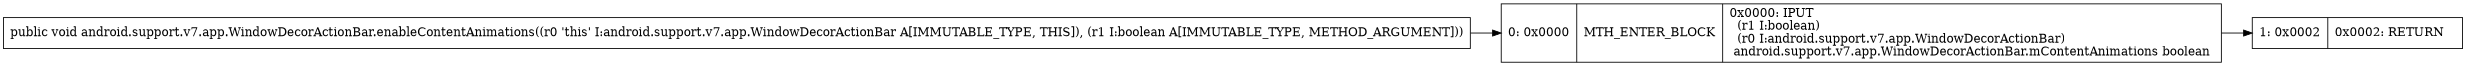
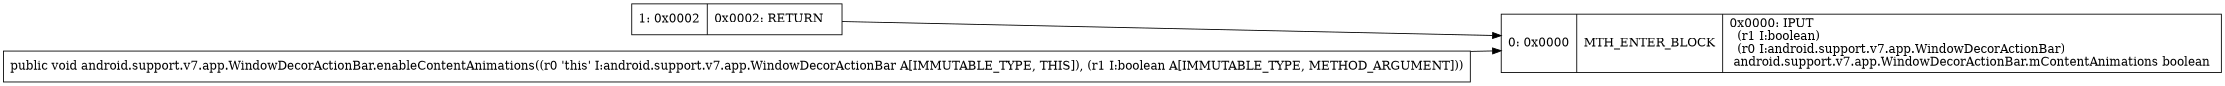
(2233, 33) -> (1167, 29)
